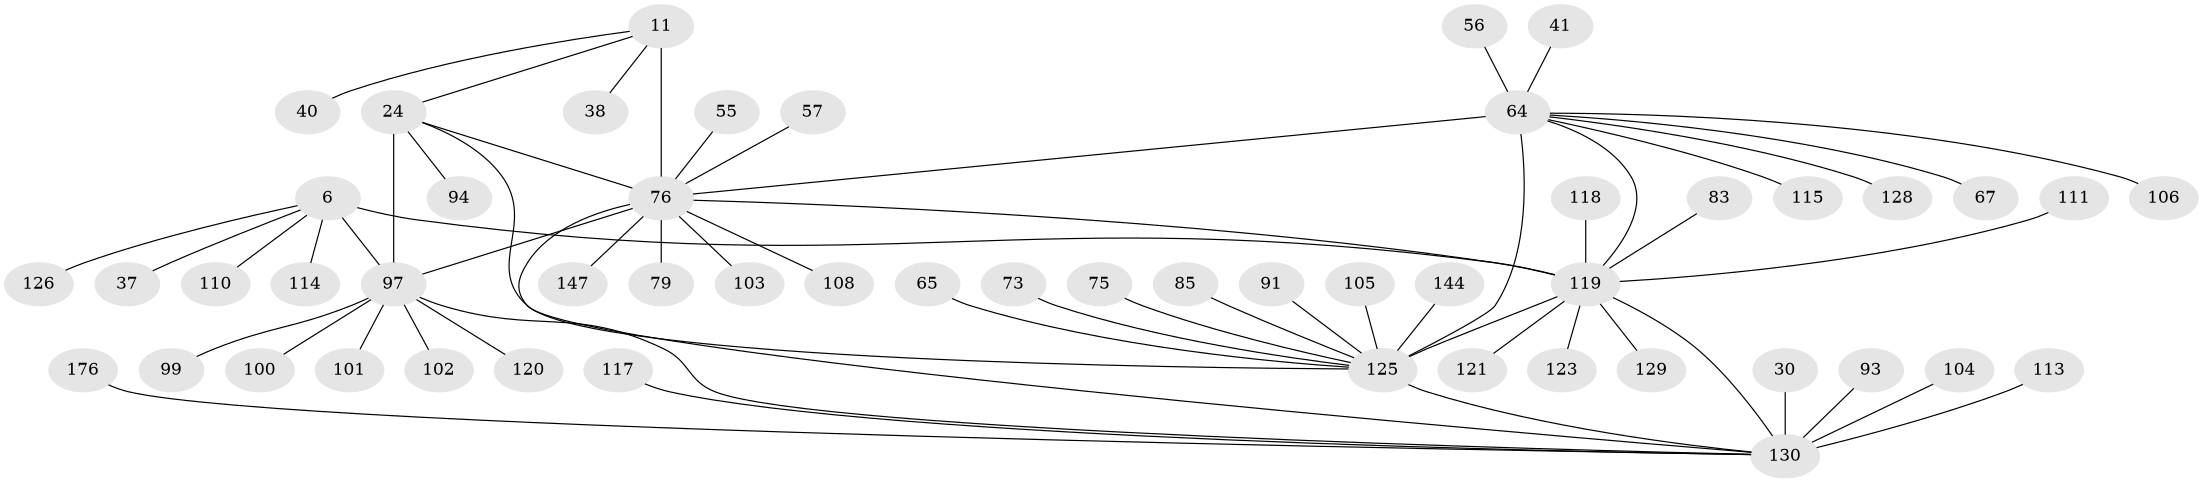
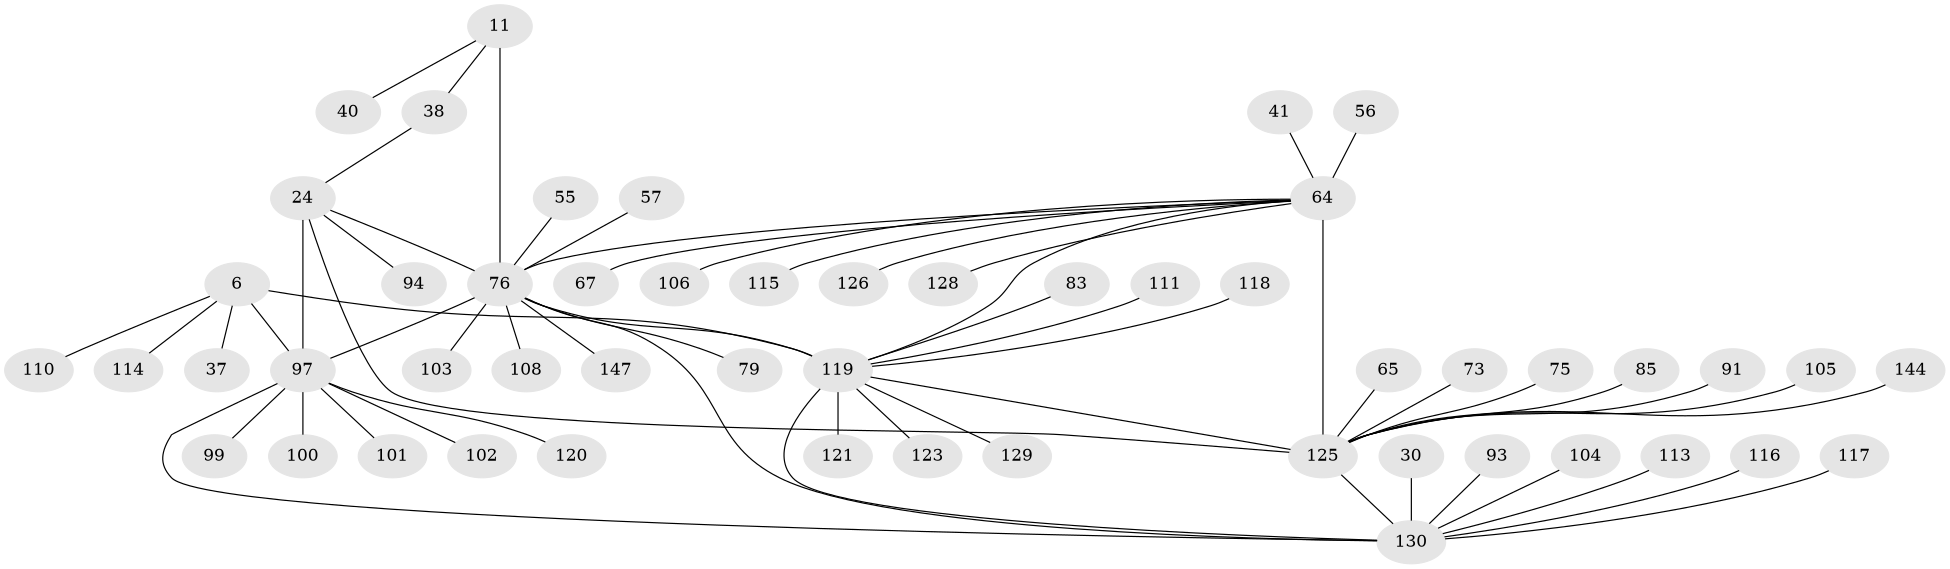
(528, 69) -> (368, 155)
(180, 234) -> (1083, 223)
(83, 370) -> (1765, 456)
